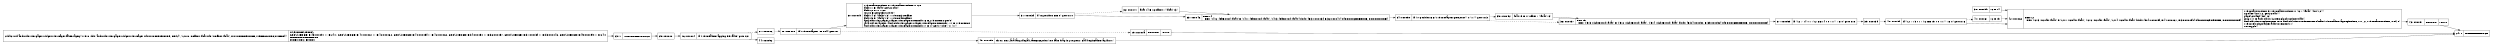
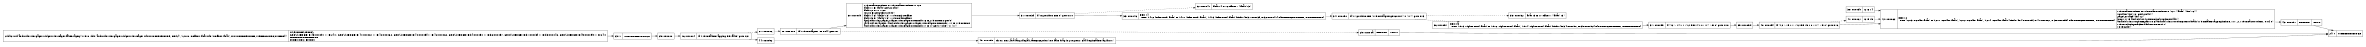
(1204, 13) -> none
(1565, 18) -> none
